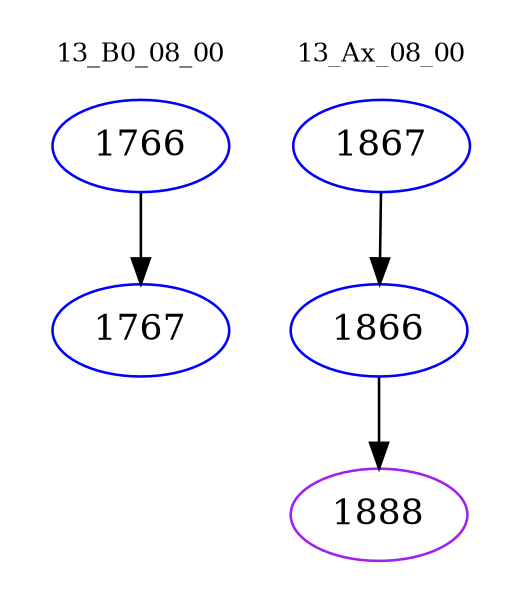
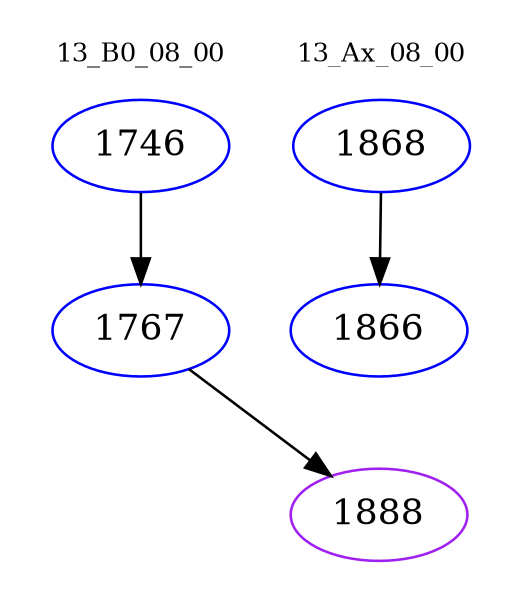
(141, 146) -> (141, 146)
(382, 146) -> (382, 146)
(379, 410) -> (250, 415)
